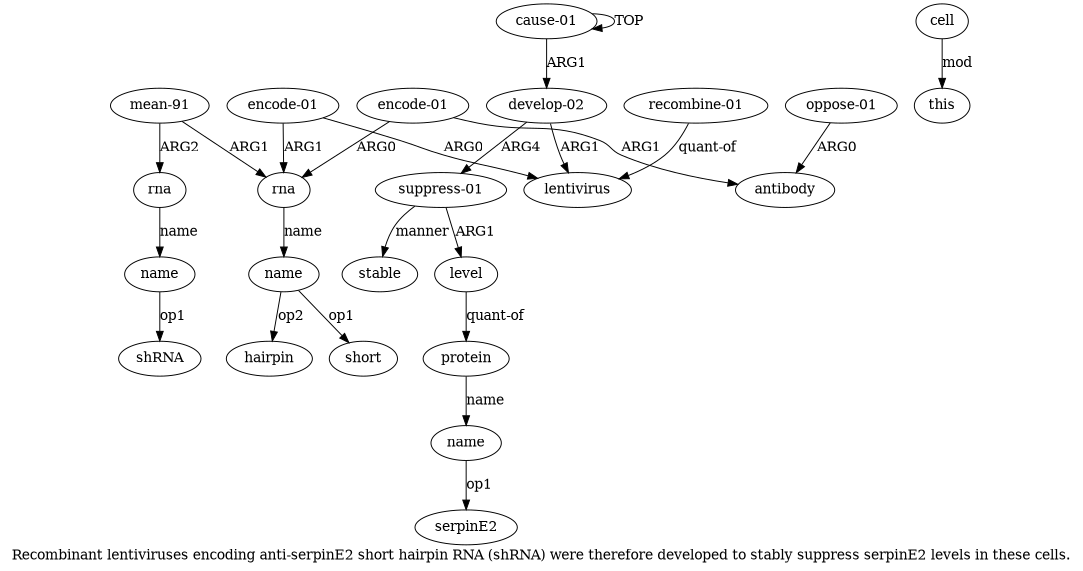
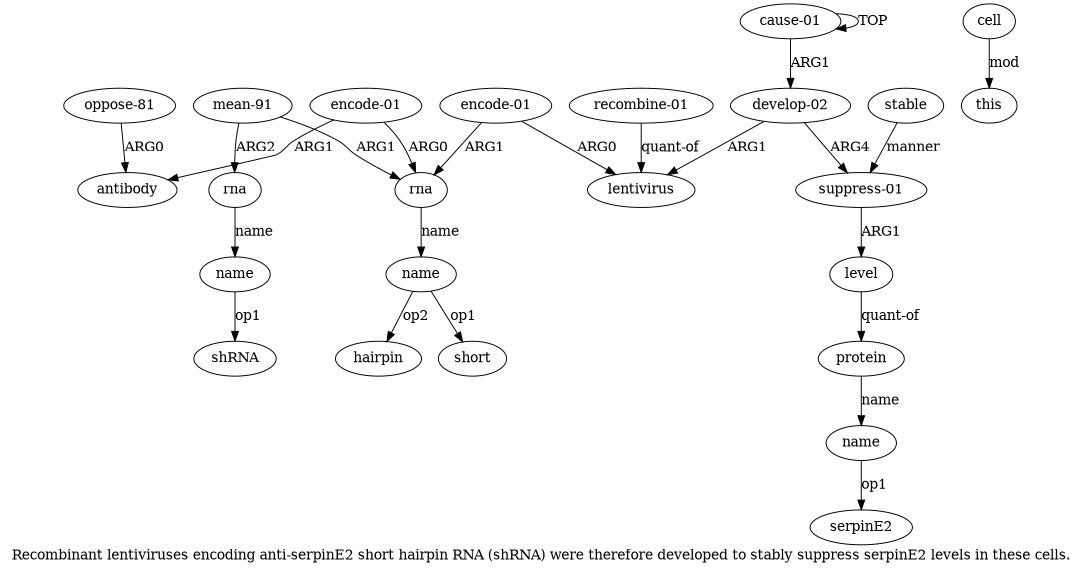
(841, 106) -> (120, 106)
(396, 224) -> (886, 143)
